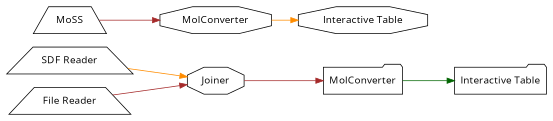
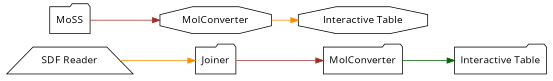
(70, 20) -> (70, 20)
(216, 81) -> (216, 61)
(70, 101) -> none
